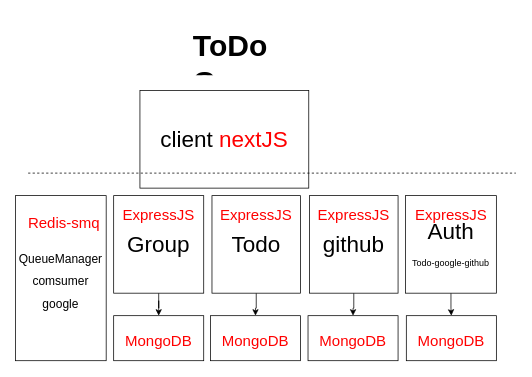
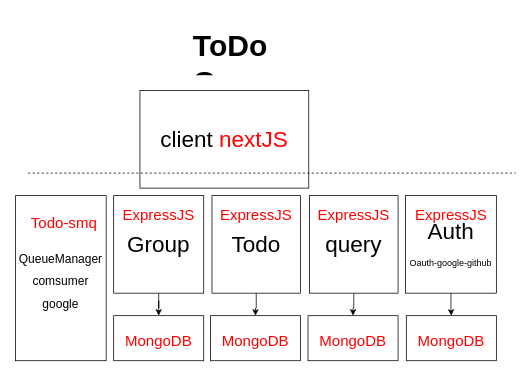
(64, 222) -> (64, 222)
(354, 244) -> (354, 244)
(451, 244) -> (451, 244)
